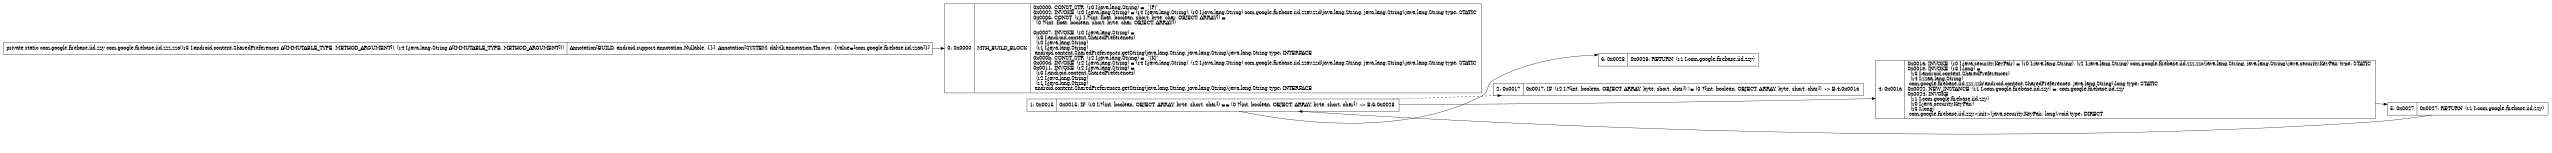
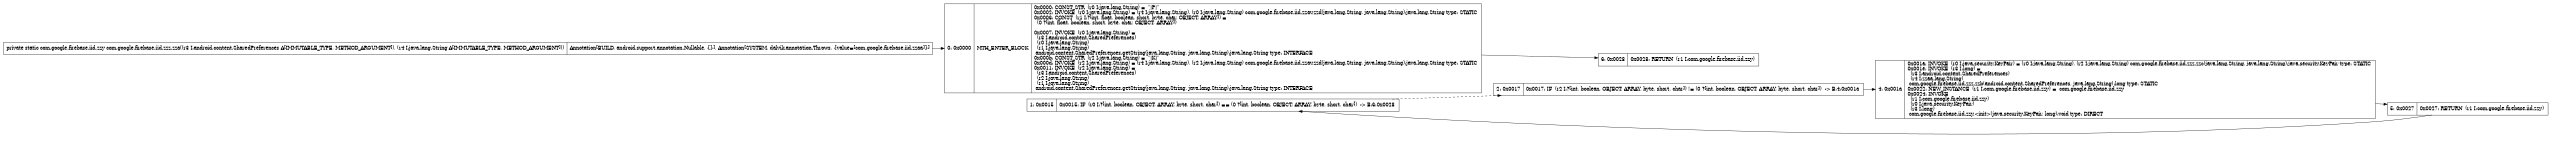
(1002, 48) -> (1003, 48)
(1636, 103) -> (1868, 89)
(1424, 116) -> (1538, 56)
